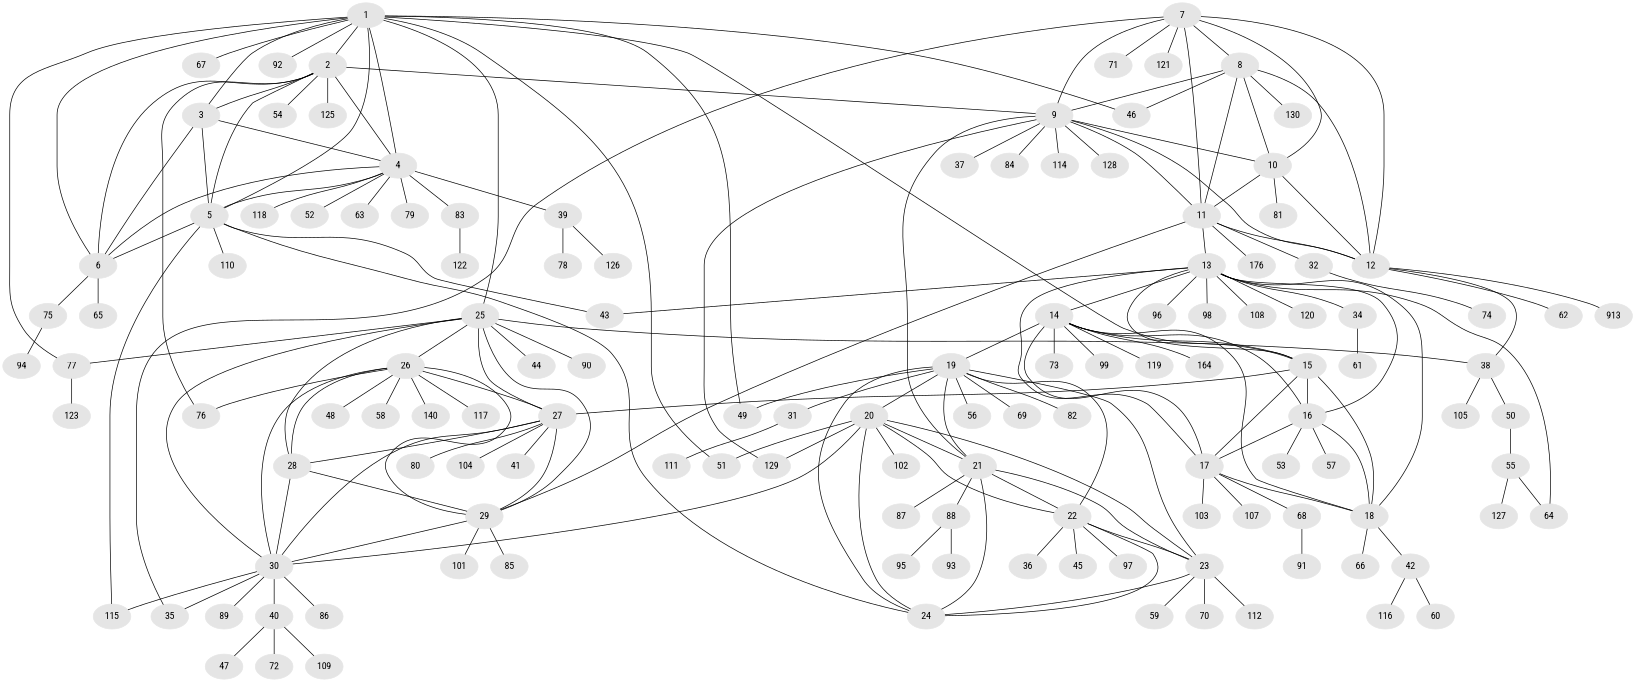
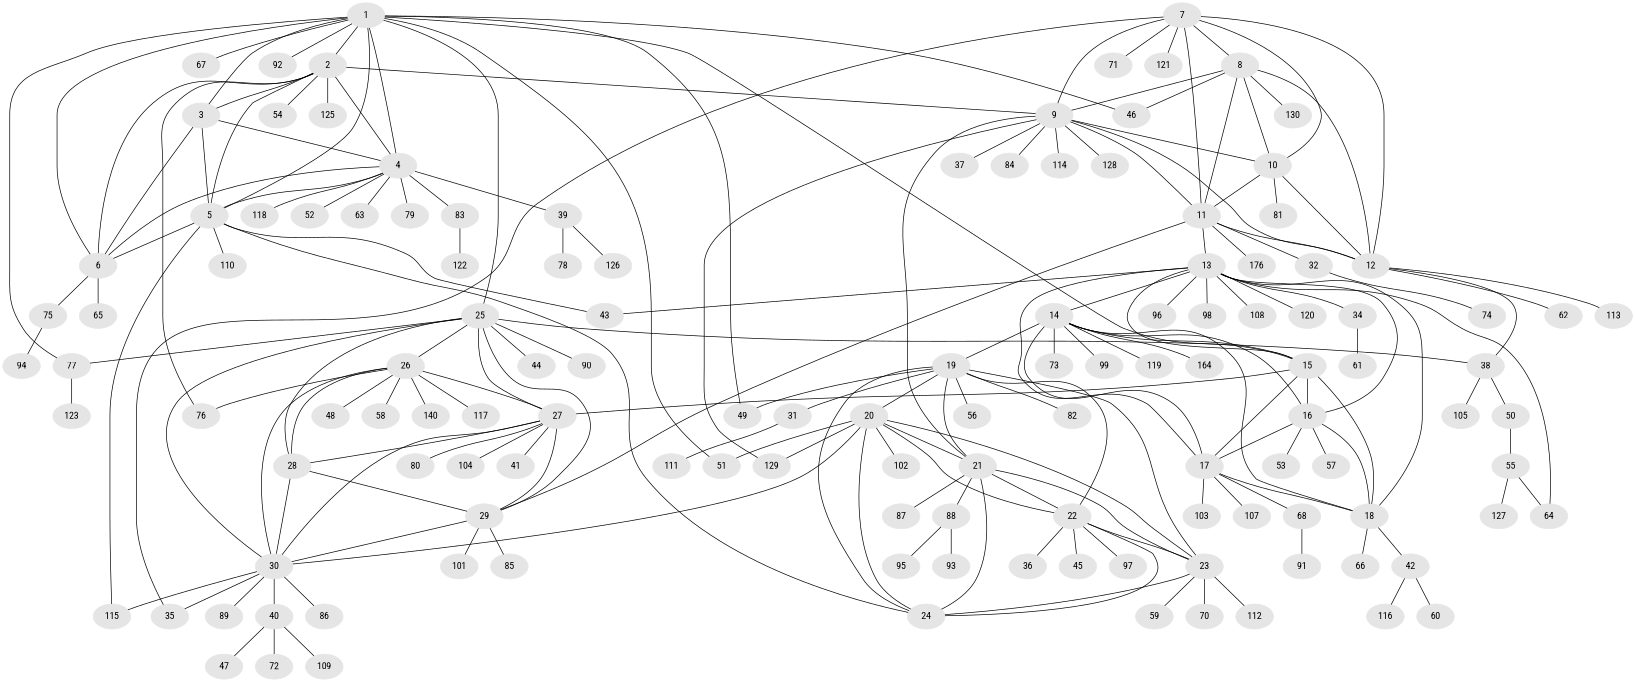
(1614, 316) -> (1614, 316)
(1022, 416) -> none
(511, 418) -> none
